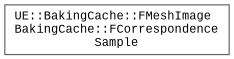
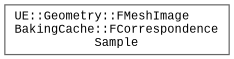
(117, 30) -> (117, 30)
